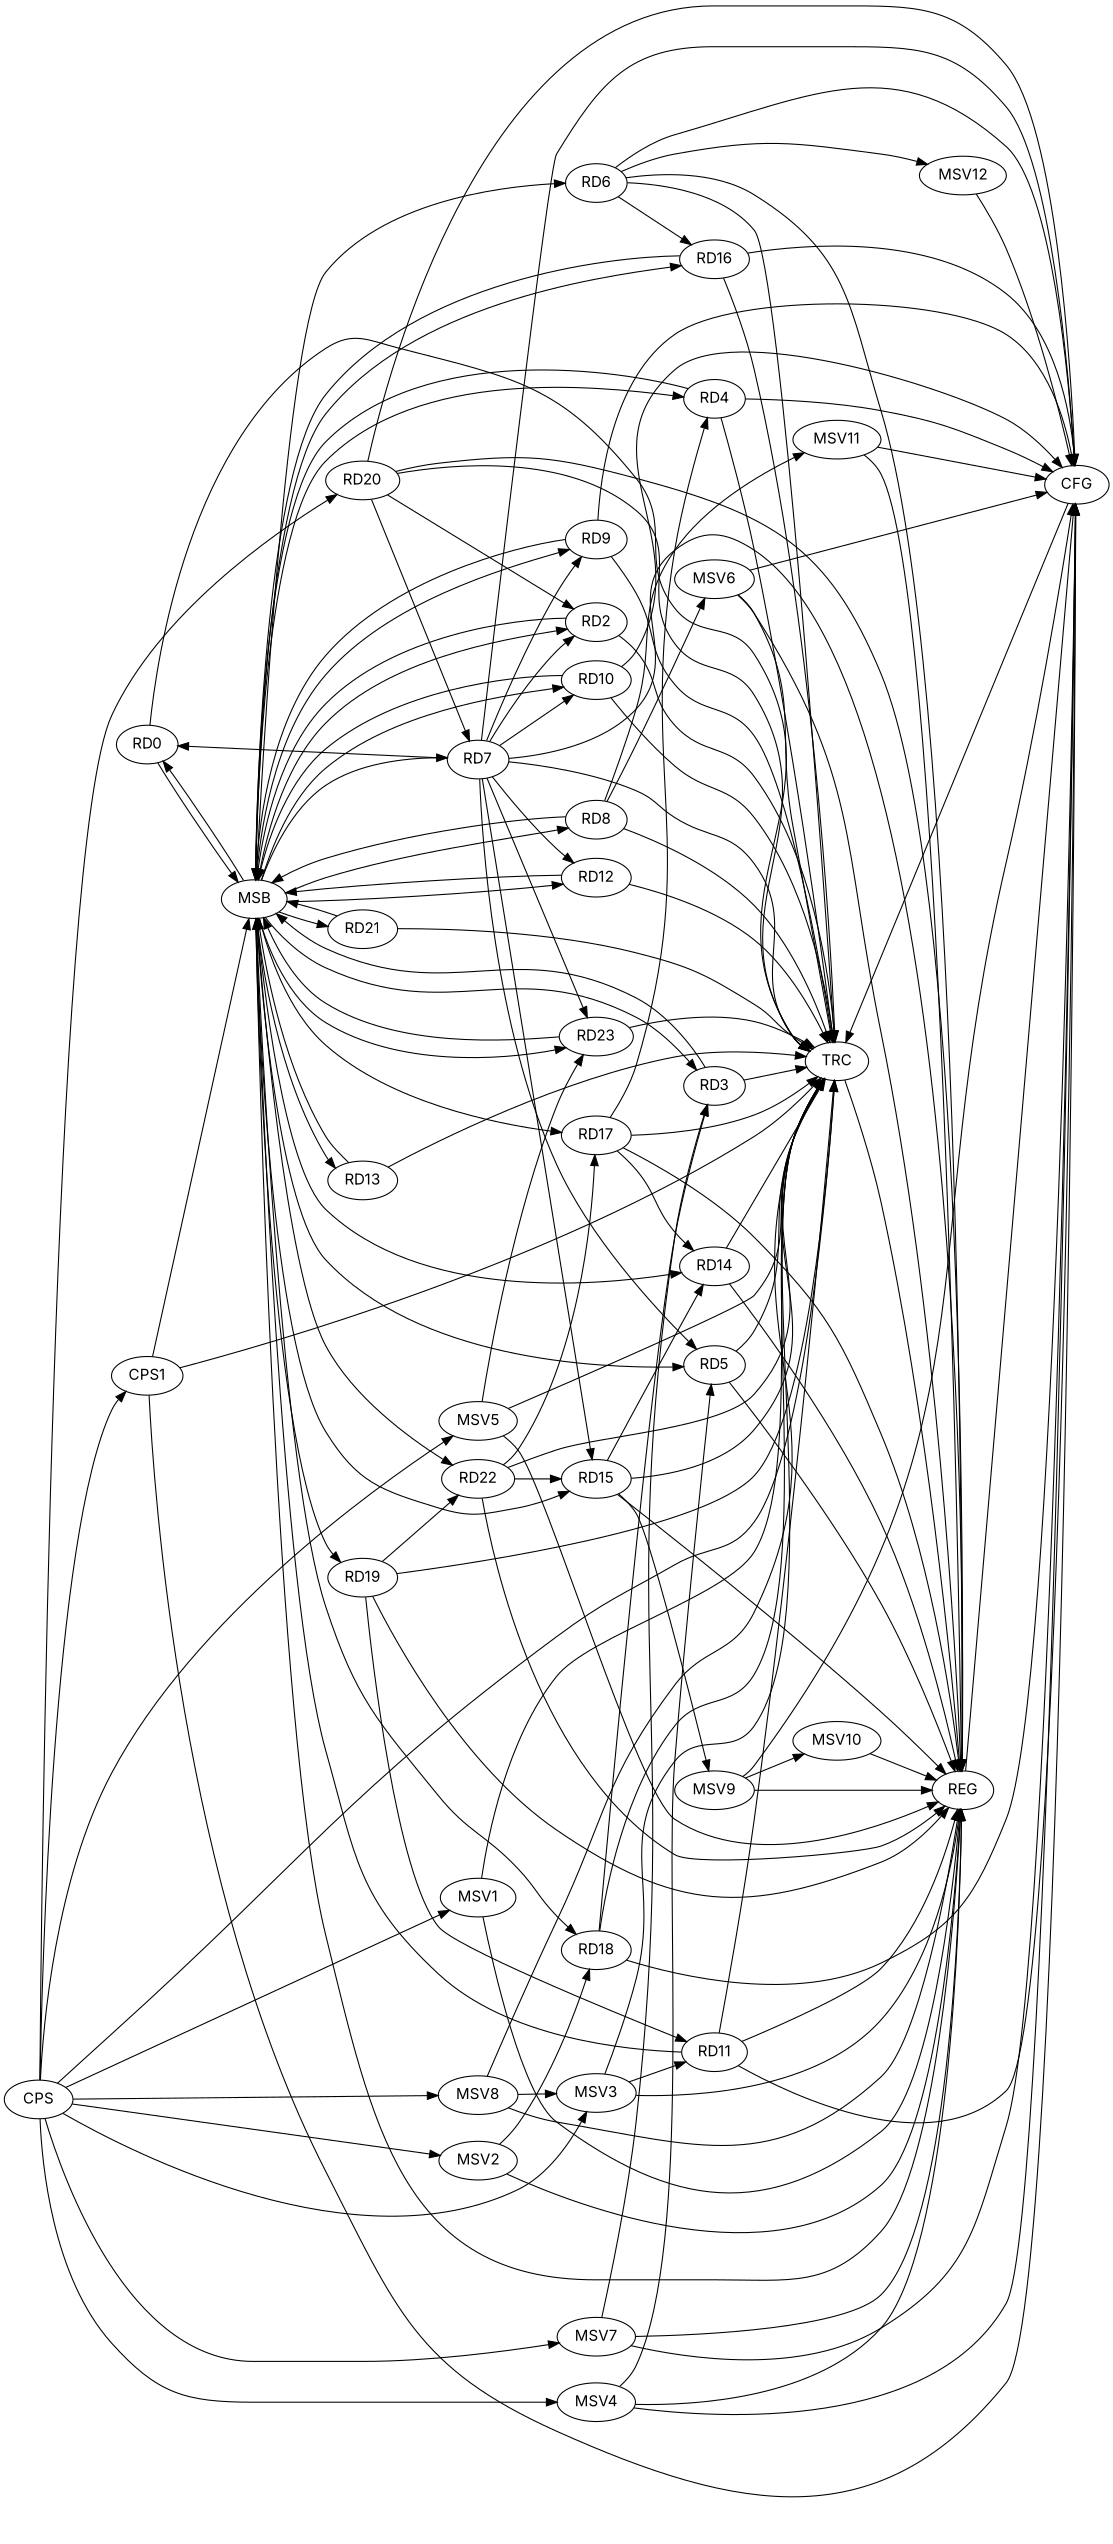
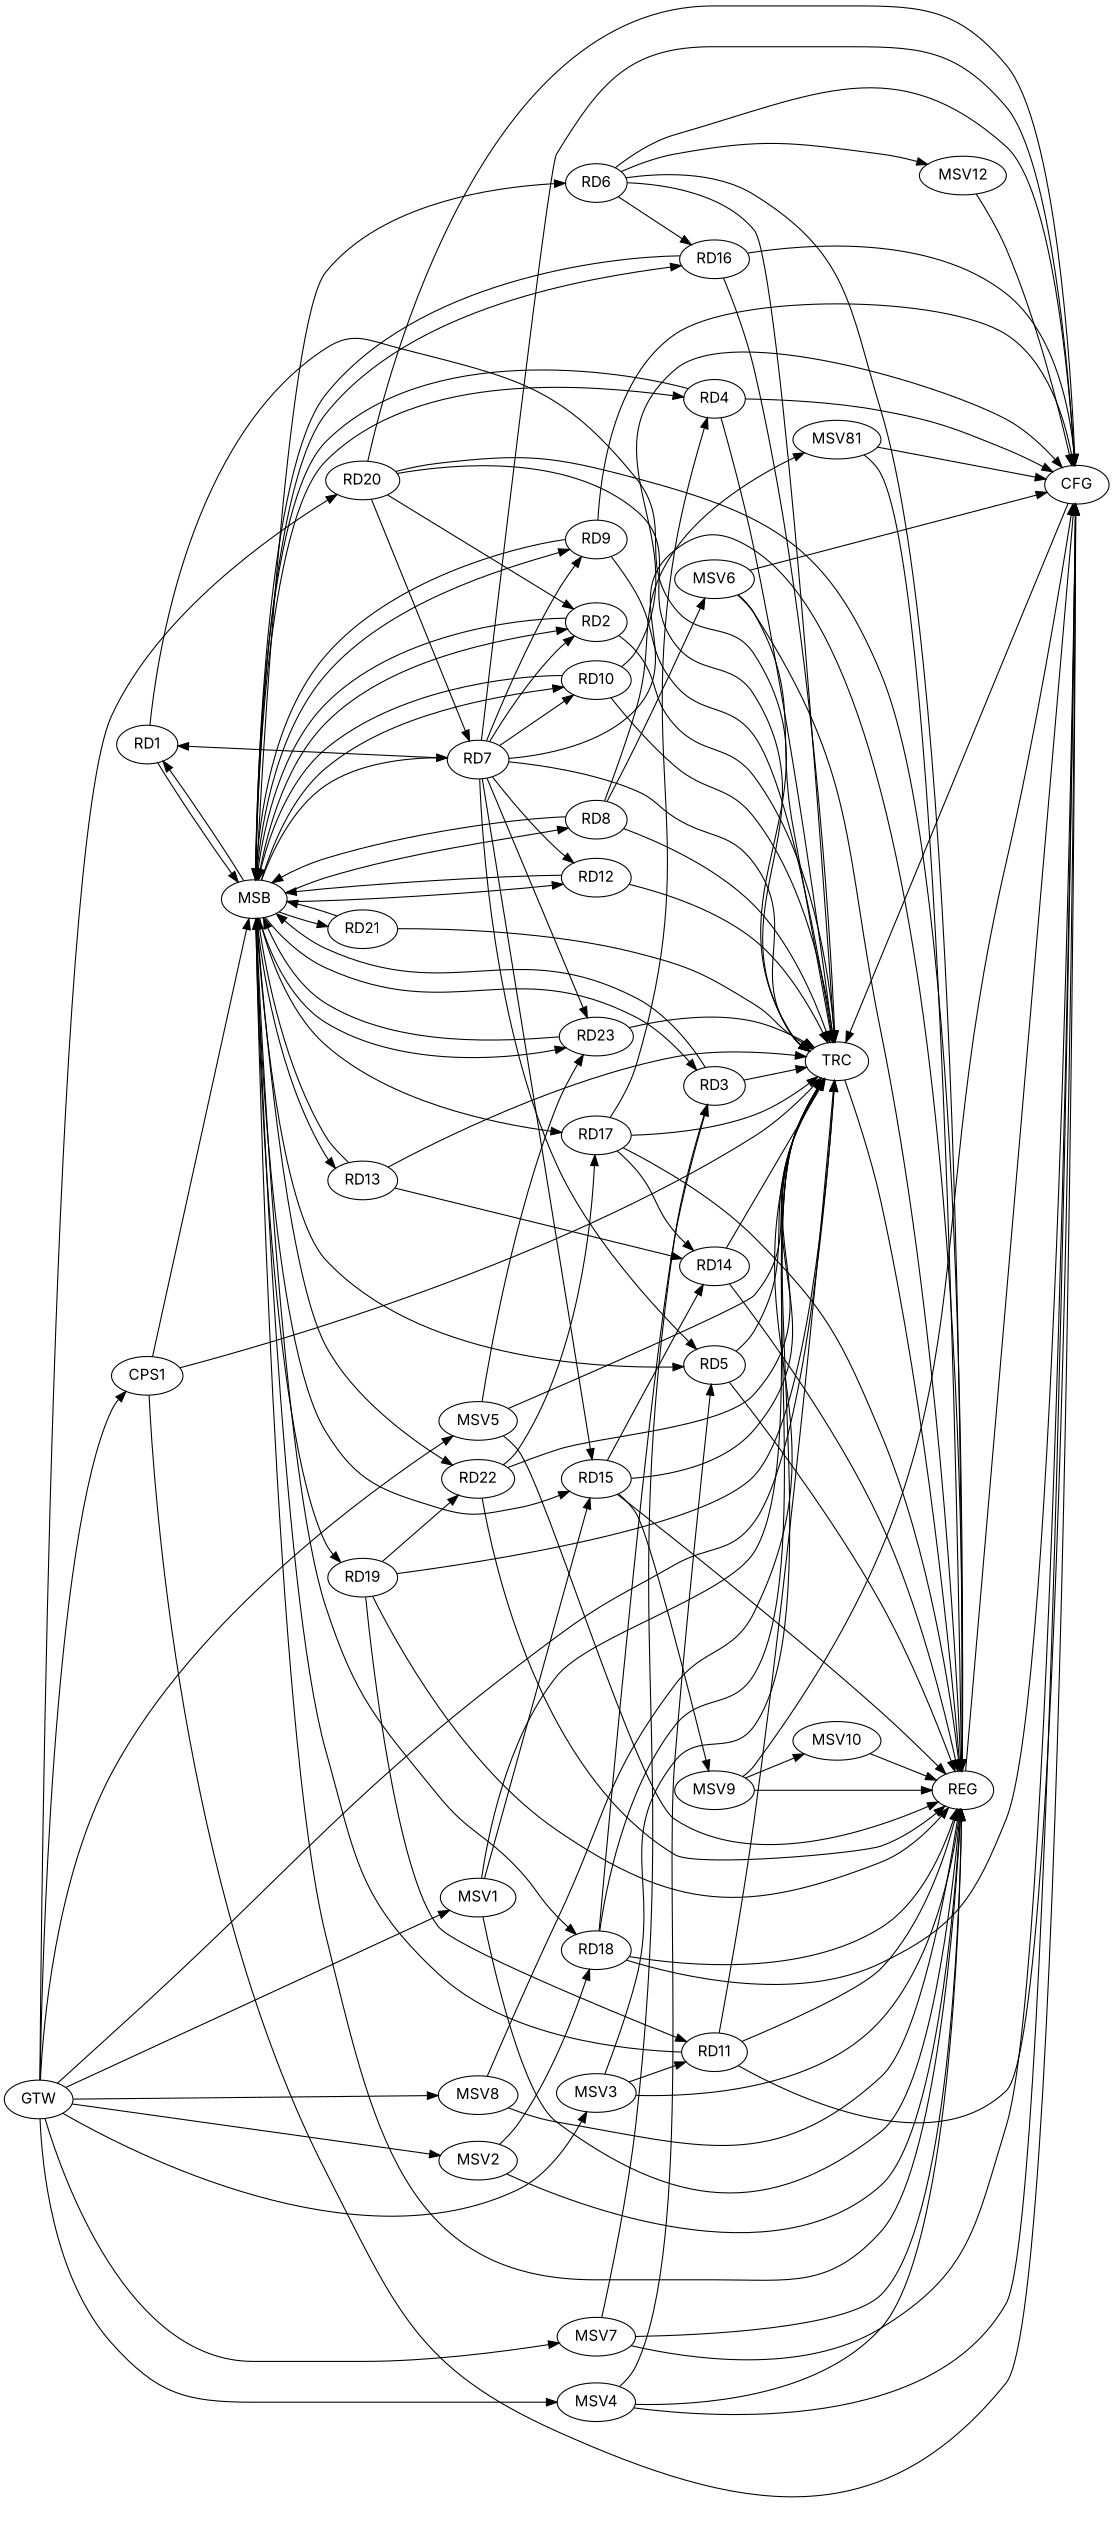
(837, 440) -> (837, 440)
(147, 745) -> (147, 745)
(350, 1228) -> (533, 1222)
(525, 1479) -> (536, 1694)
none -> (823, 1952)
(529, 2094) -> none
(39, 2099) -> (39, 2099)
